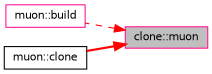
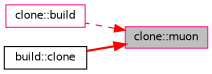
(46, 16) -> (46, 16)
(46, 58) -> (46, 58)
